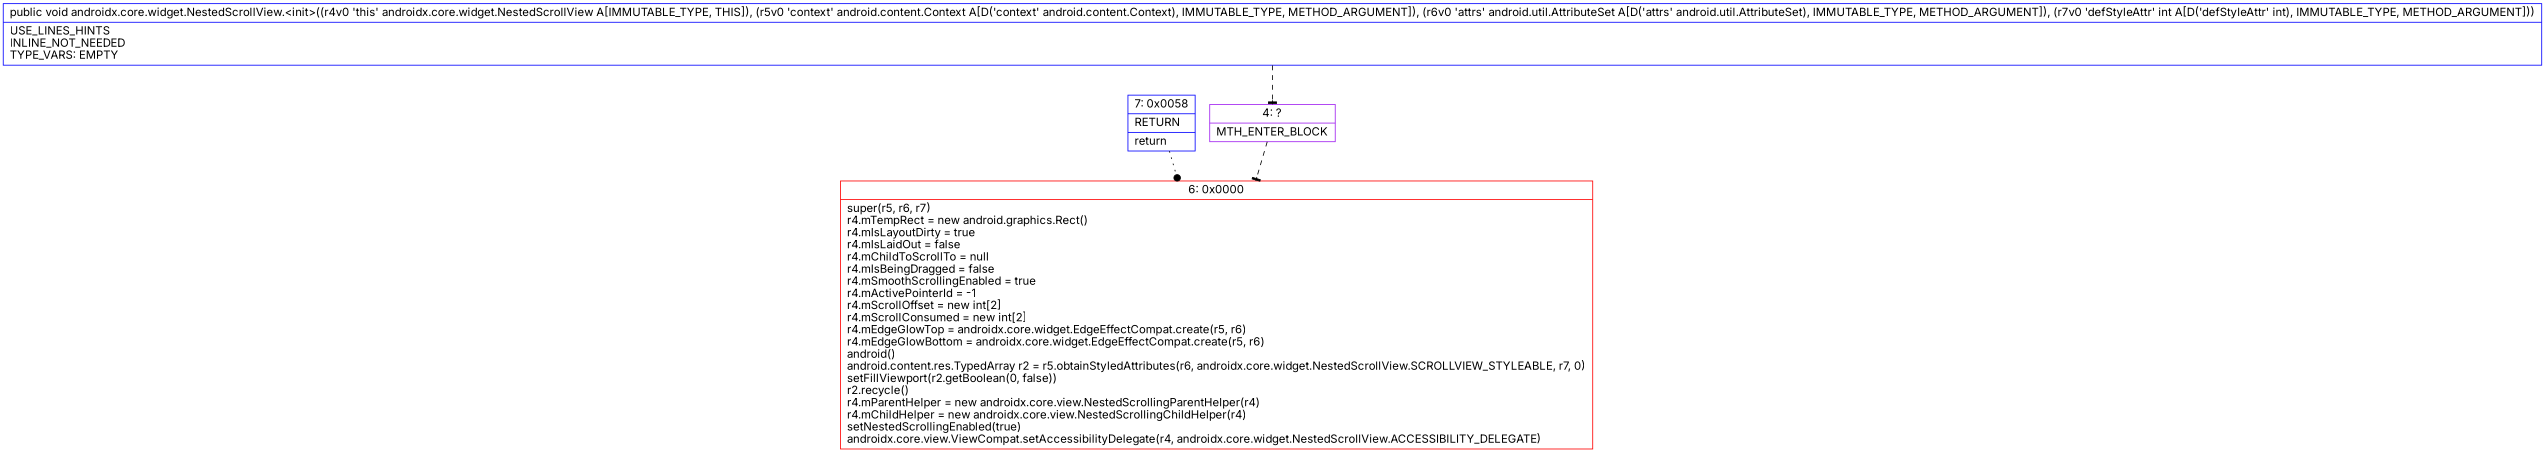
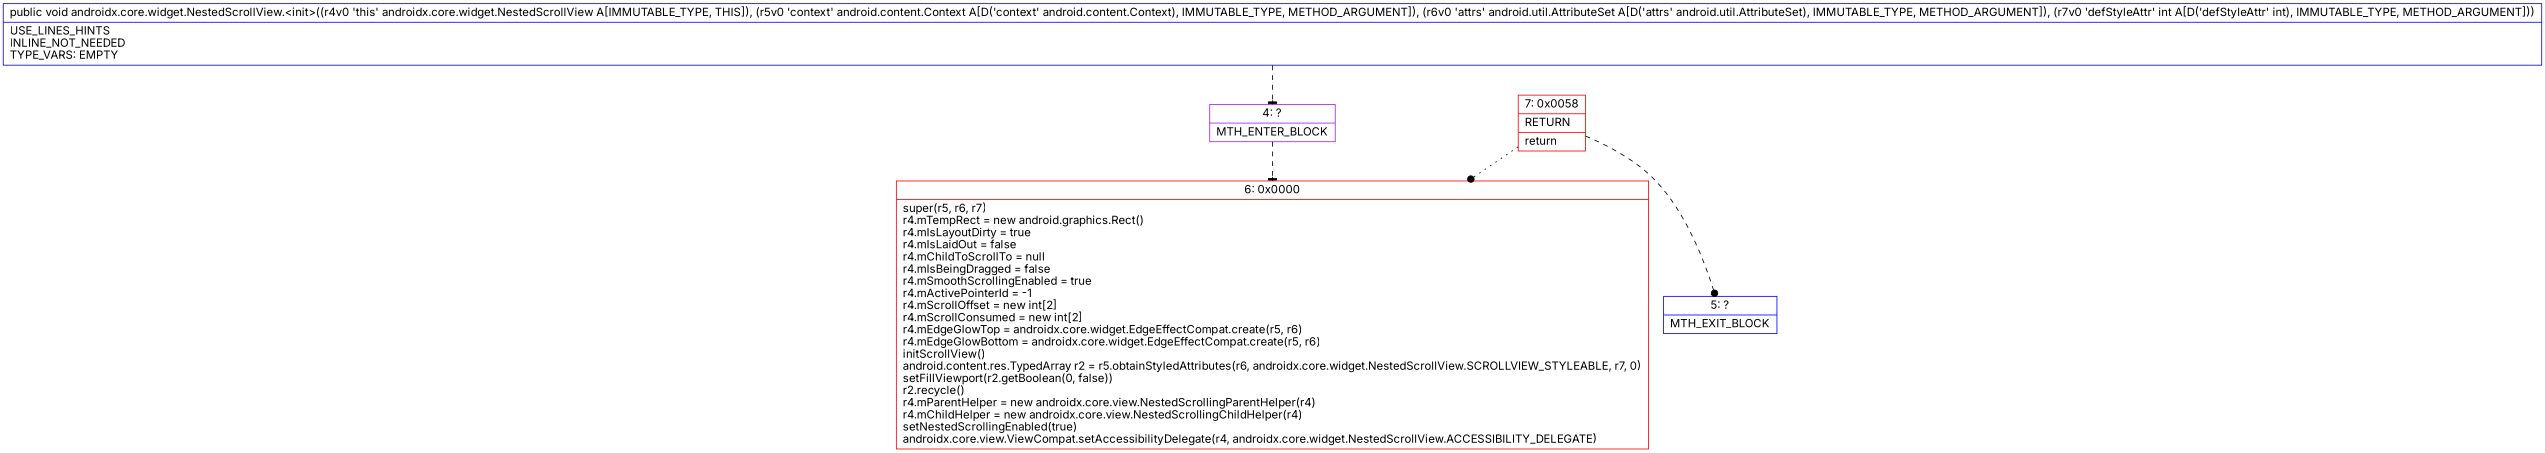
(1162, 123) -> (1552, 123)
none -> (1720, 315)
(872, 354) -> (945, 354)
